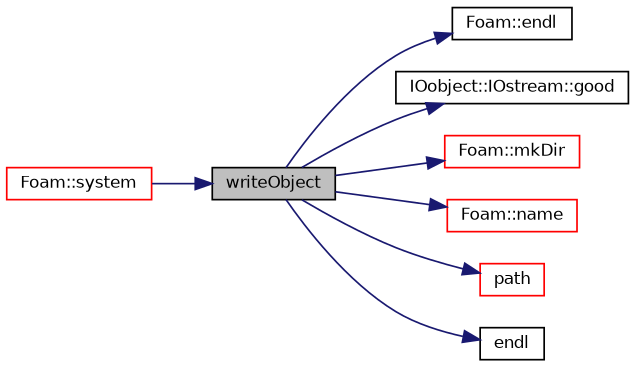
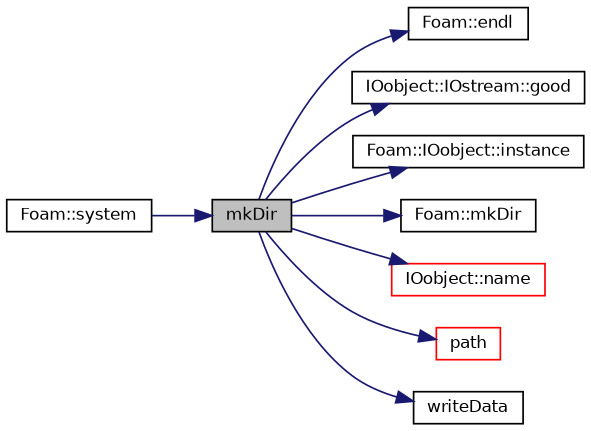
none -> (468, 152)
(512, 152) -> (468, 216)
(79, 184) -> (79, 216)
(274, 184) -> (252, 216)
(512, 216) -> (468, 280)
(512, 344) -> (468, 408)
